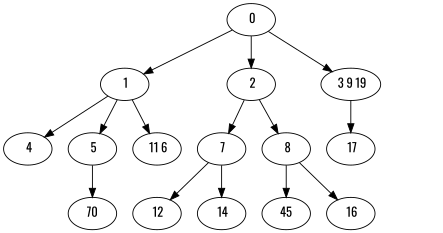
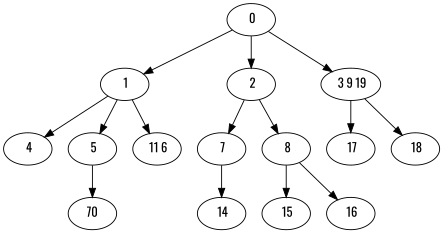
none -> (415, 149)
(157, 214) -> none
(286, 214) -> (286, 214)
